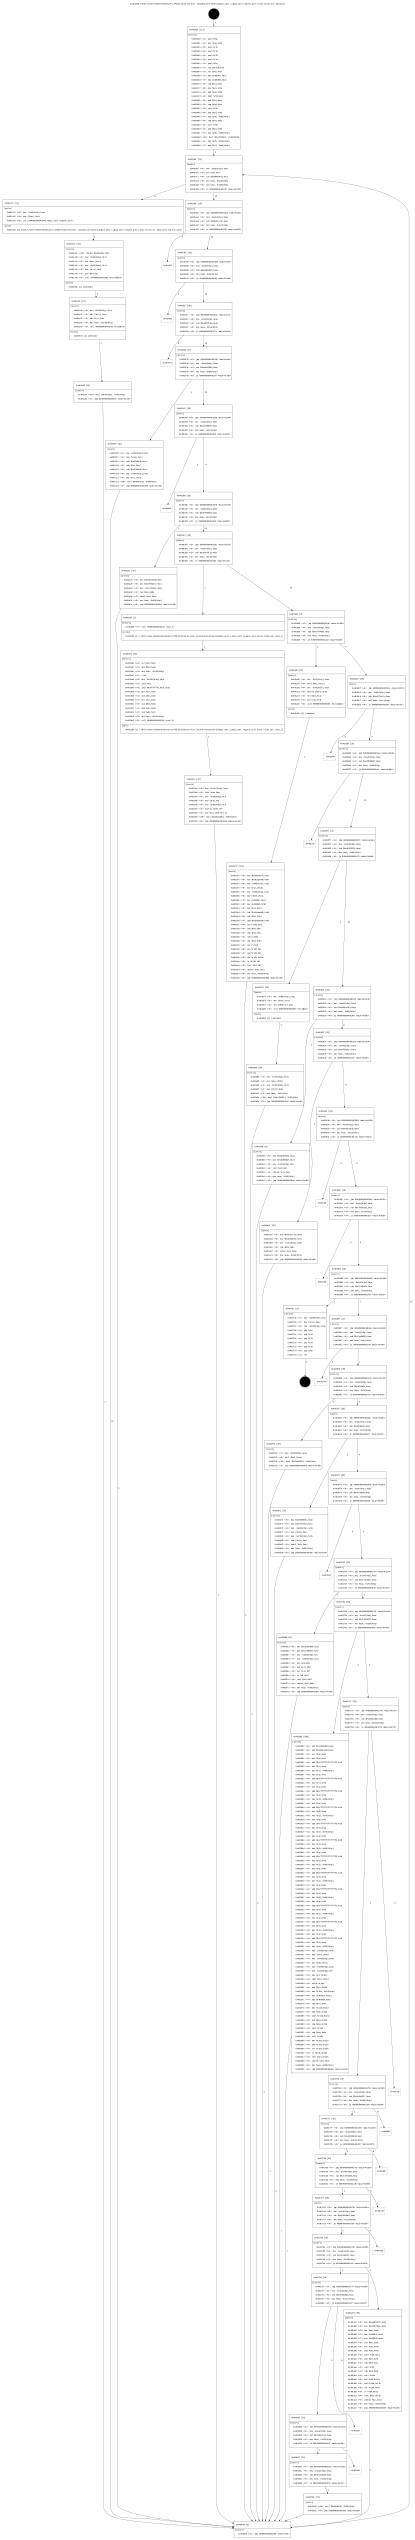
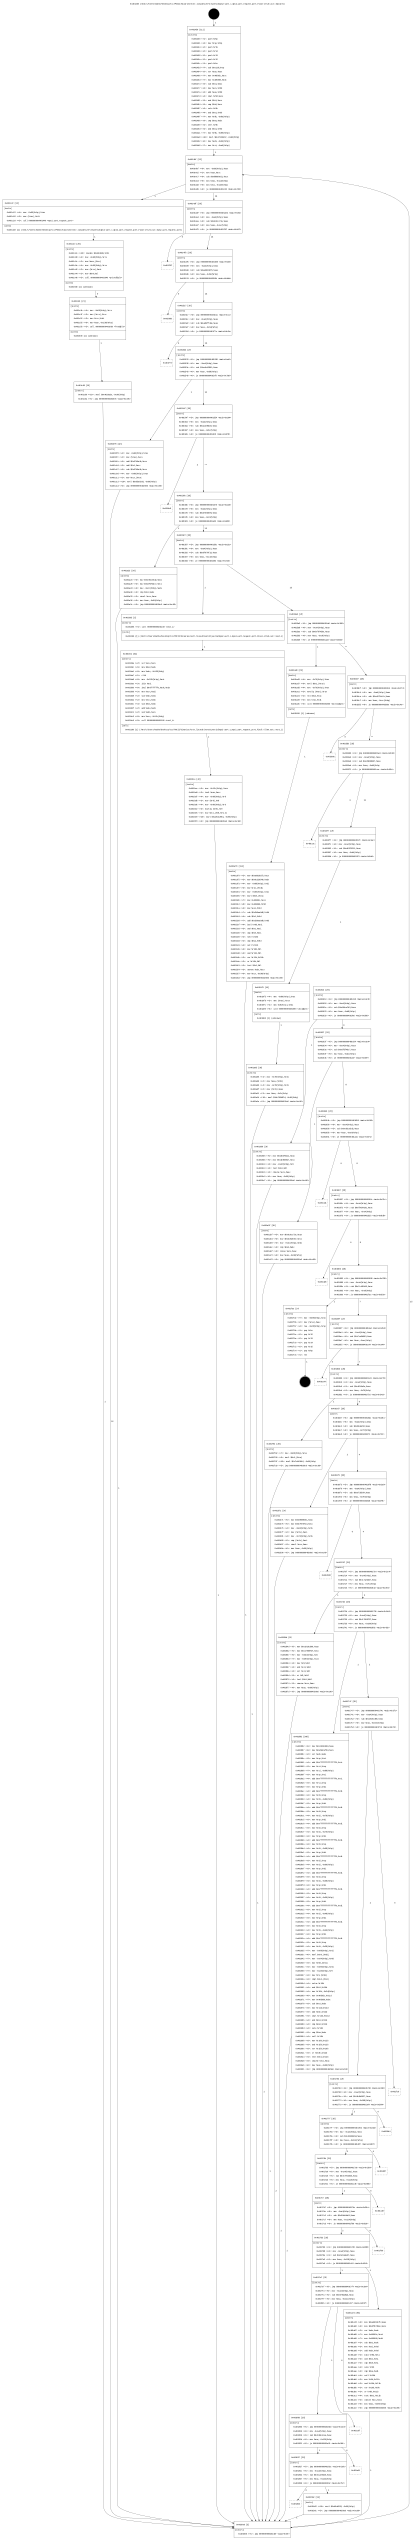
(345, 923) -> none
none -> (295, 2504)
